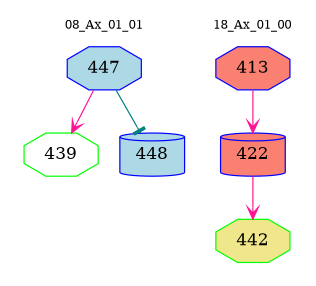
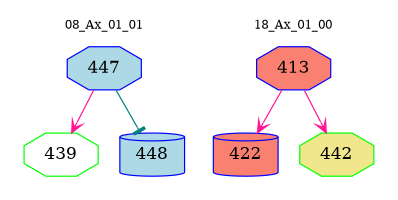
(253, 192) -> (312, 106)
